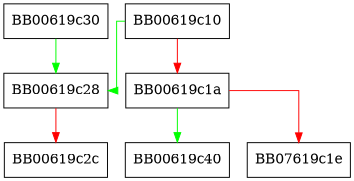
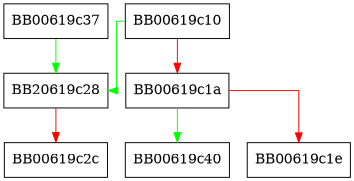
(56, 21) -> (56, 21)
(56, 91) -> (56, 91)
(299, 160) -> (299, 160)
